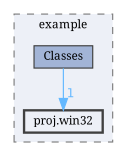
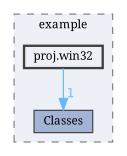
(63, 83) -> (63, 83)
